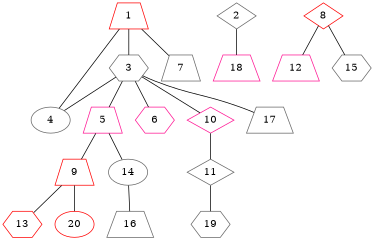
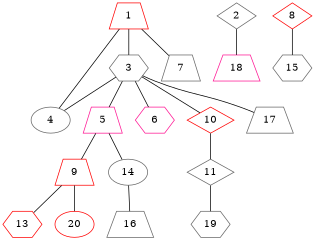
(296, 68) -> none
(211, 120) -> (211, 120)
